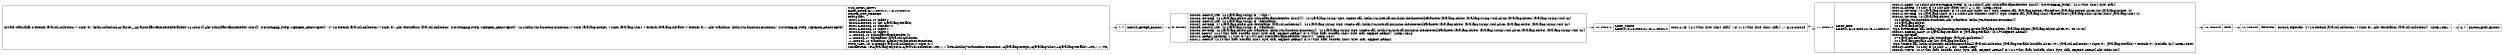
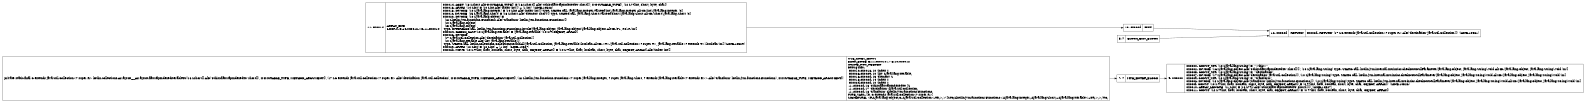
(1844, 26) -> (396, 26)
(1144, 28) -> (1142, 78)
(1701, 28) -> none
(2454, 28) -> (1213, 37)
